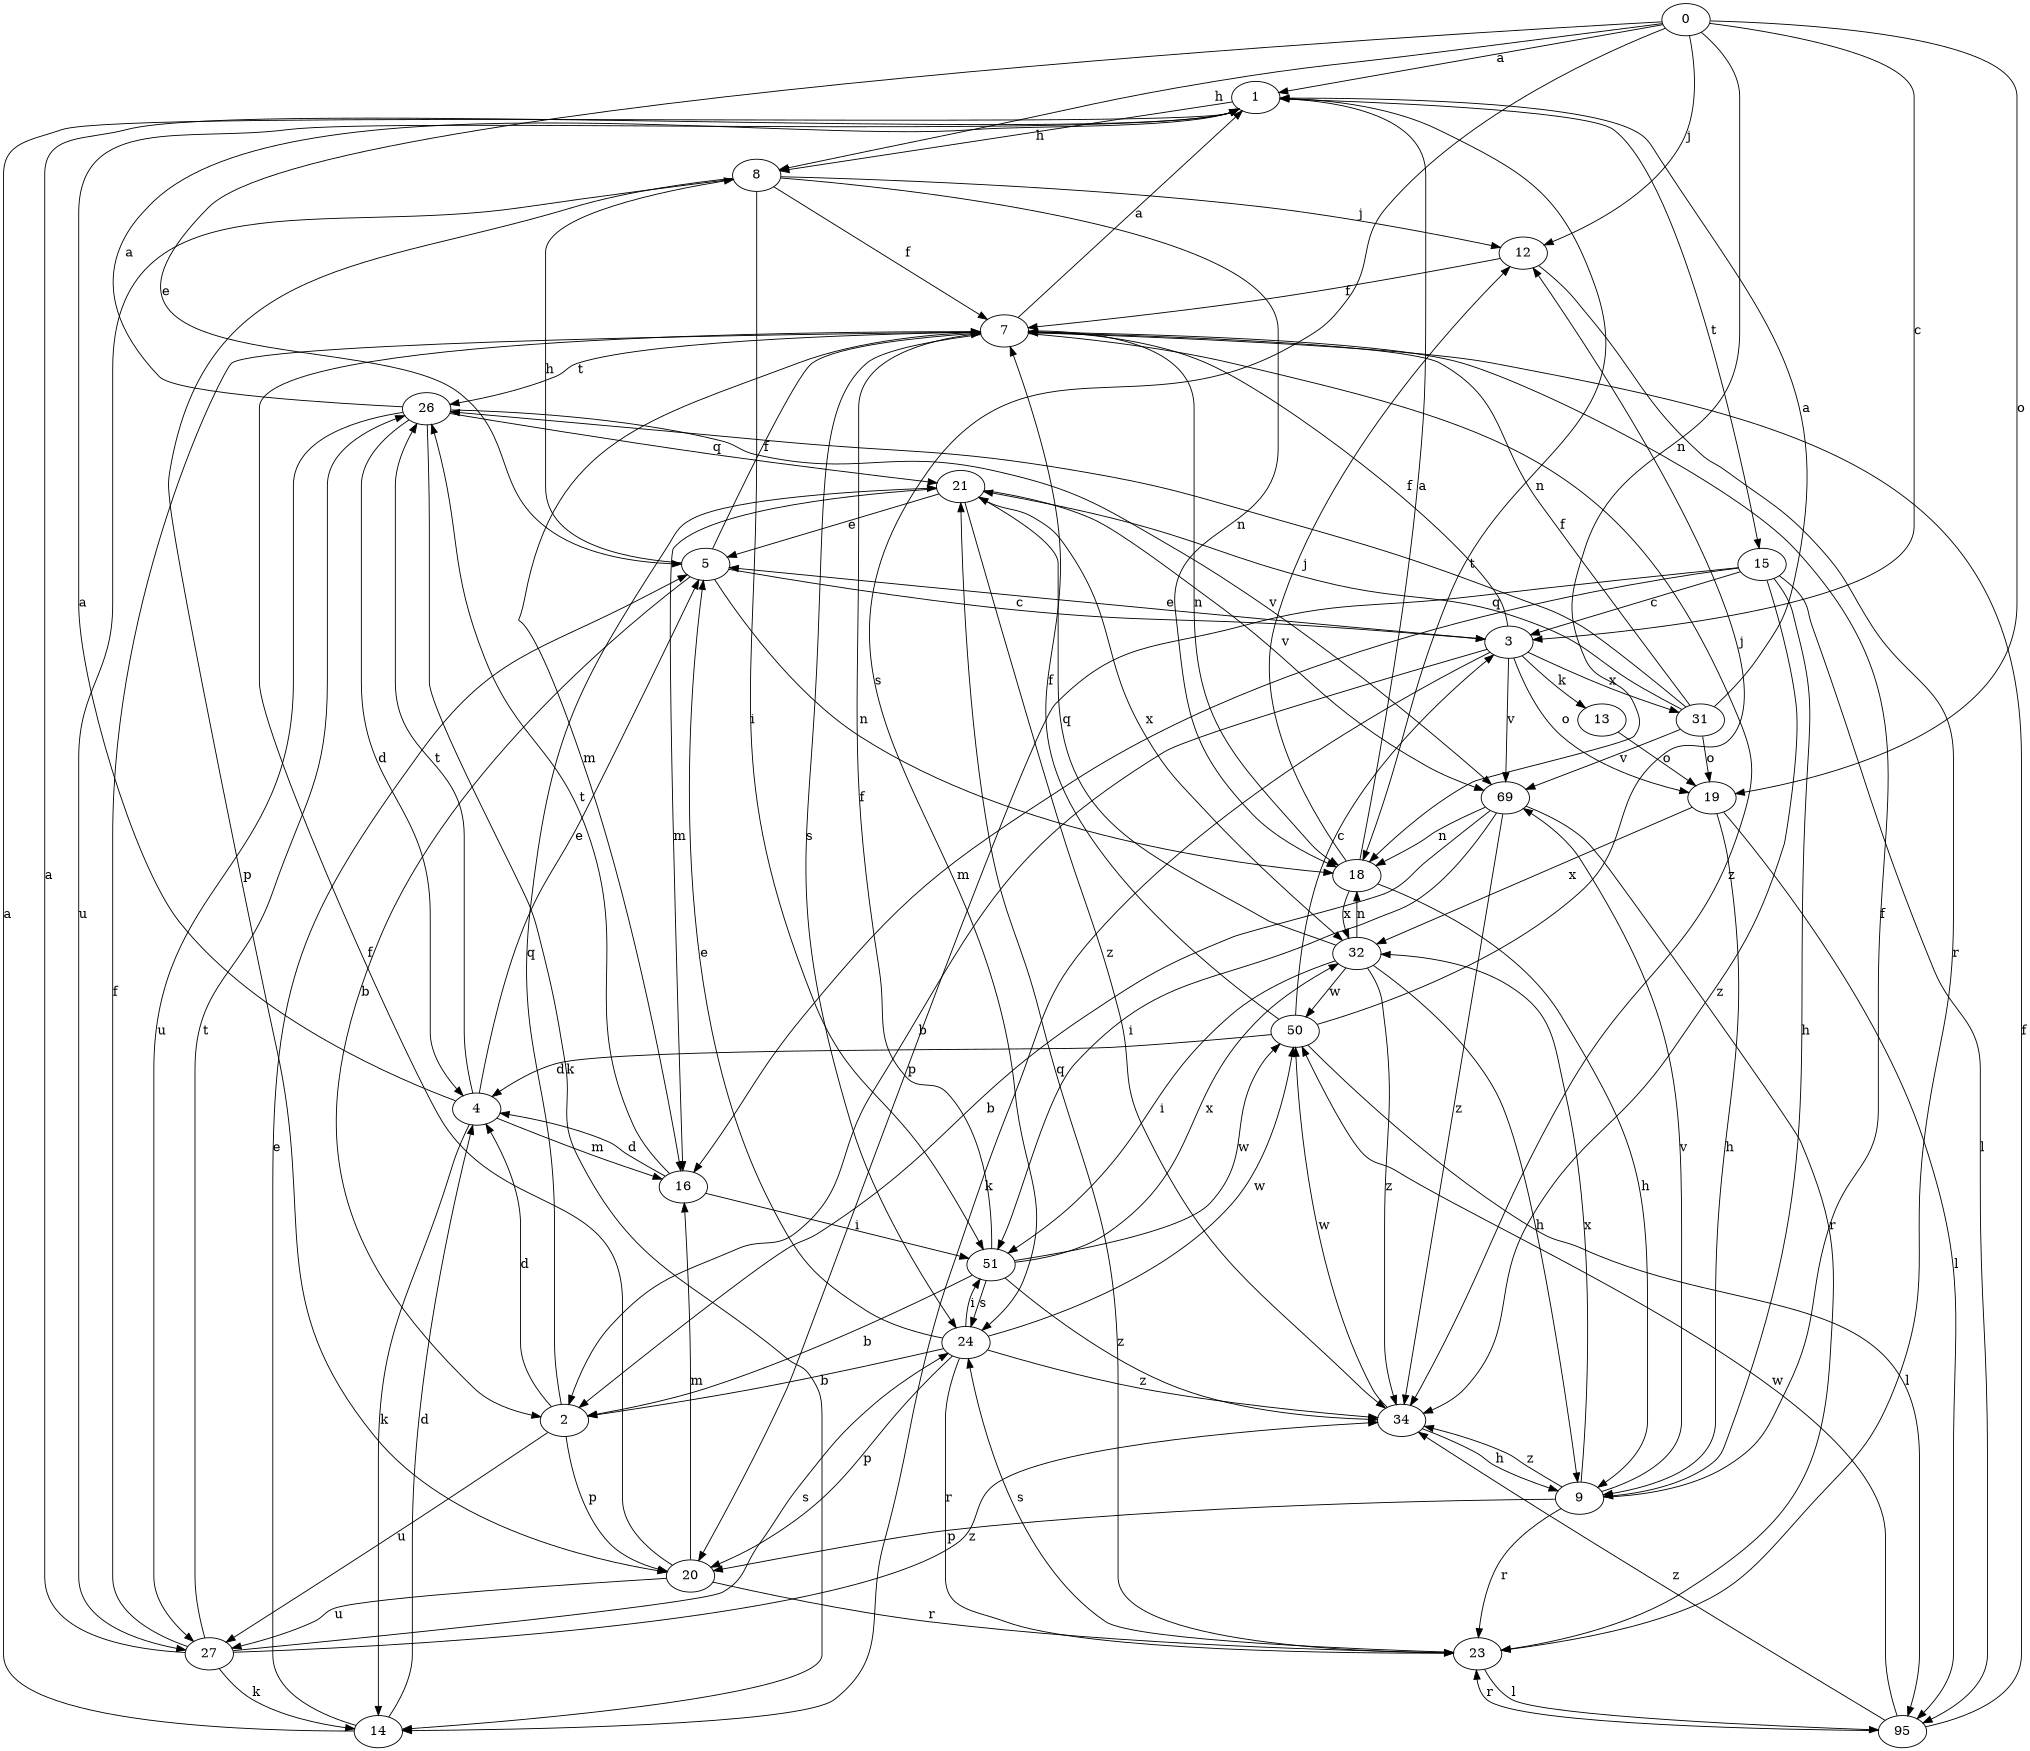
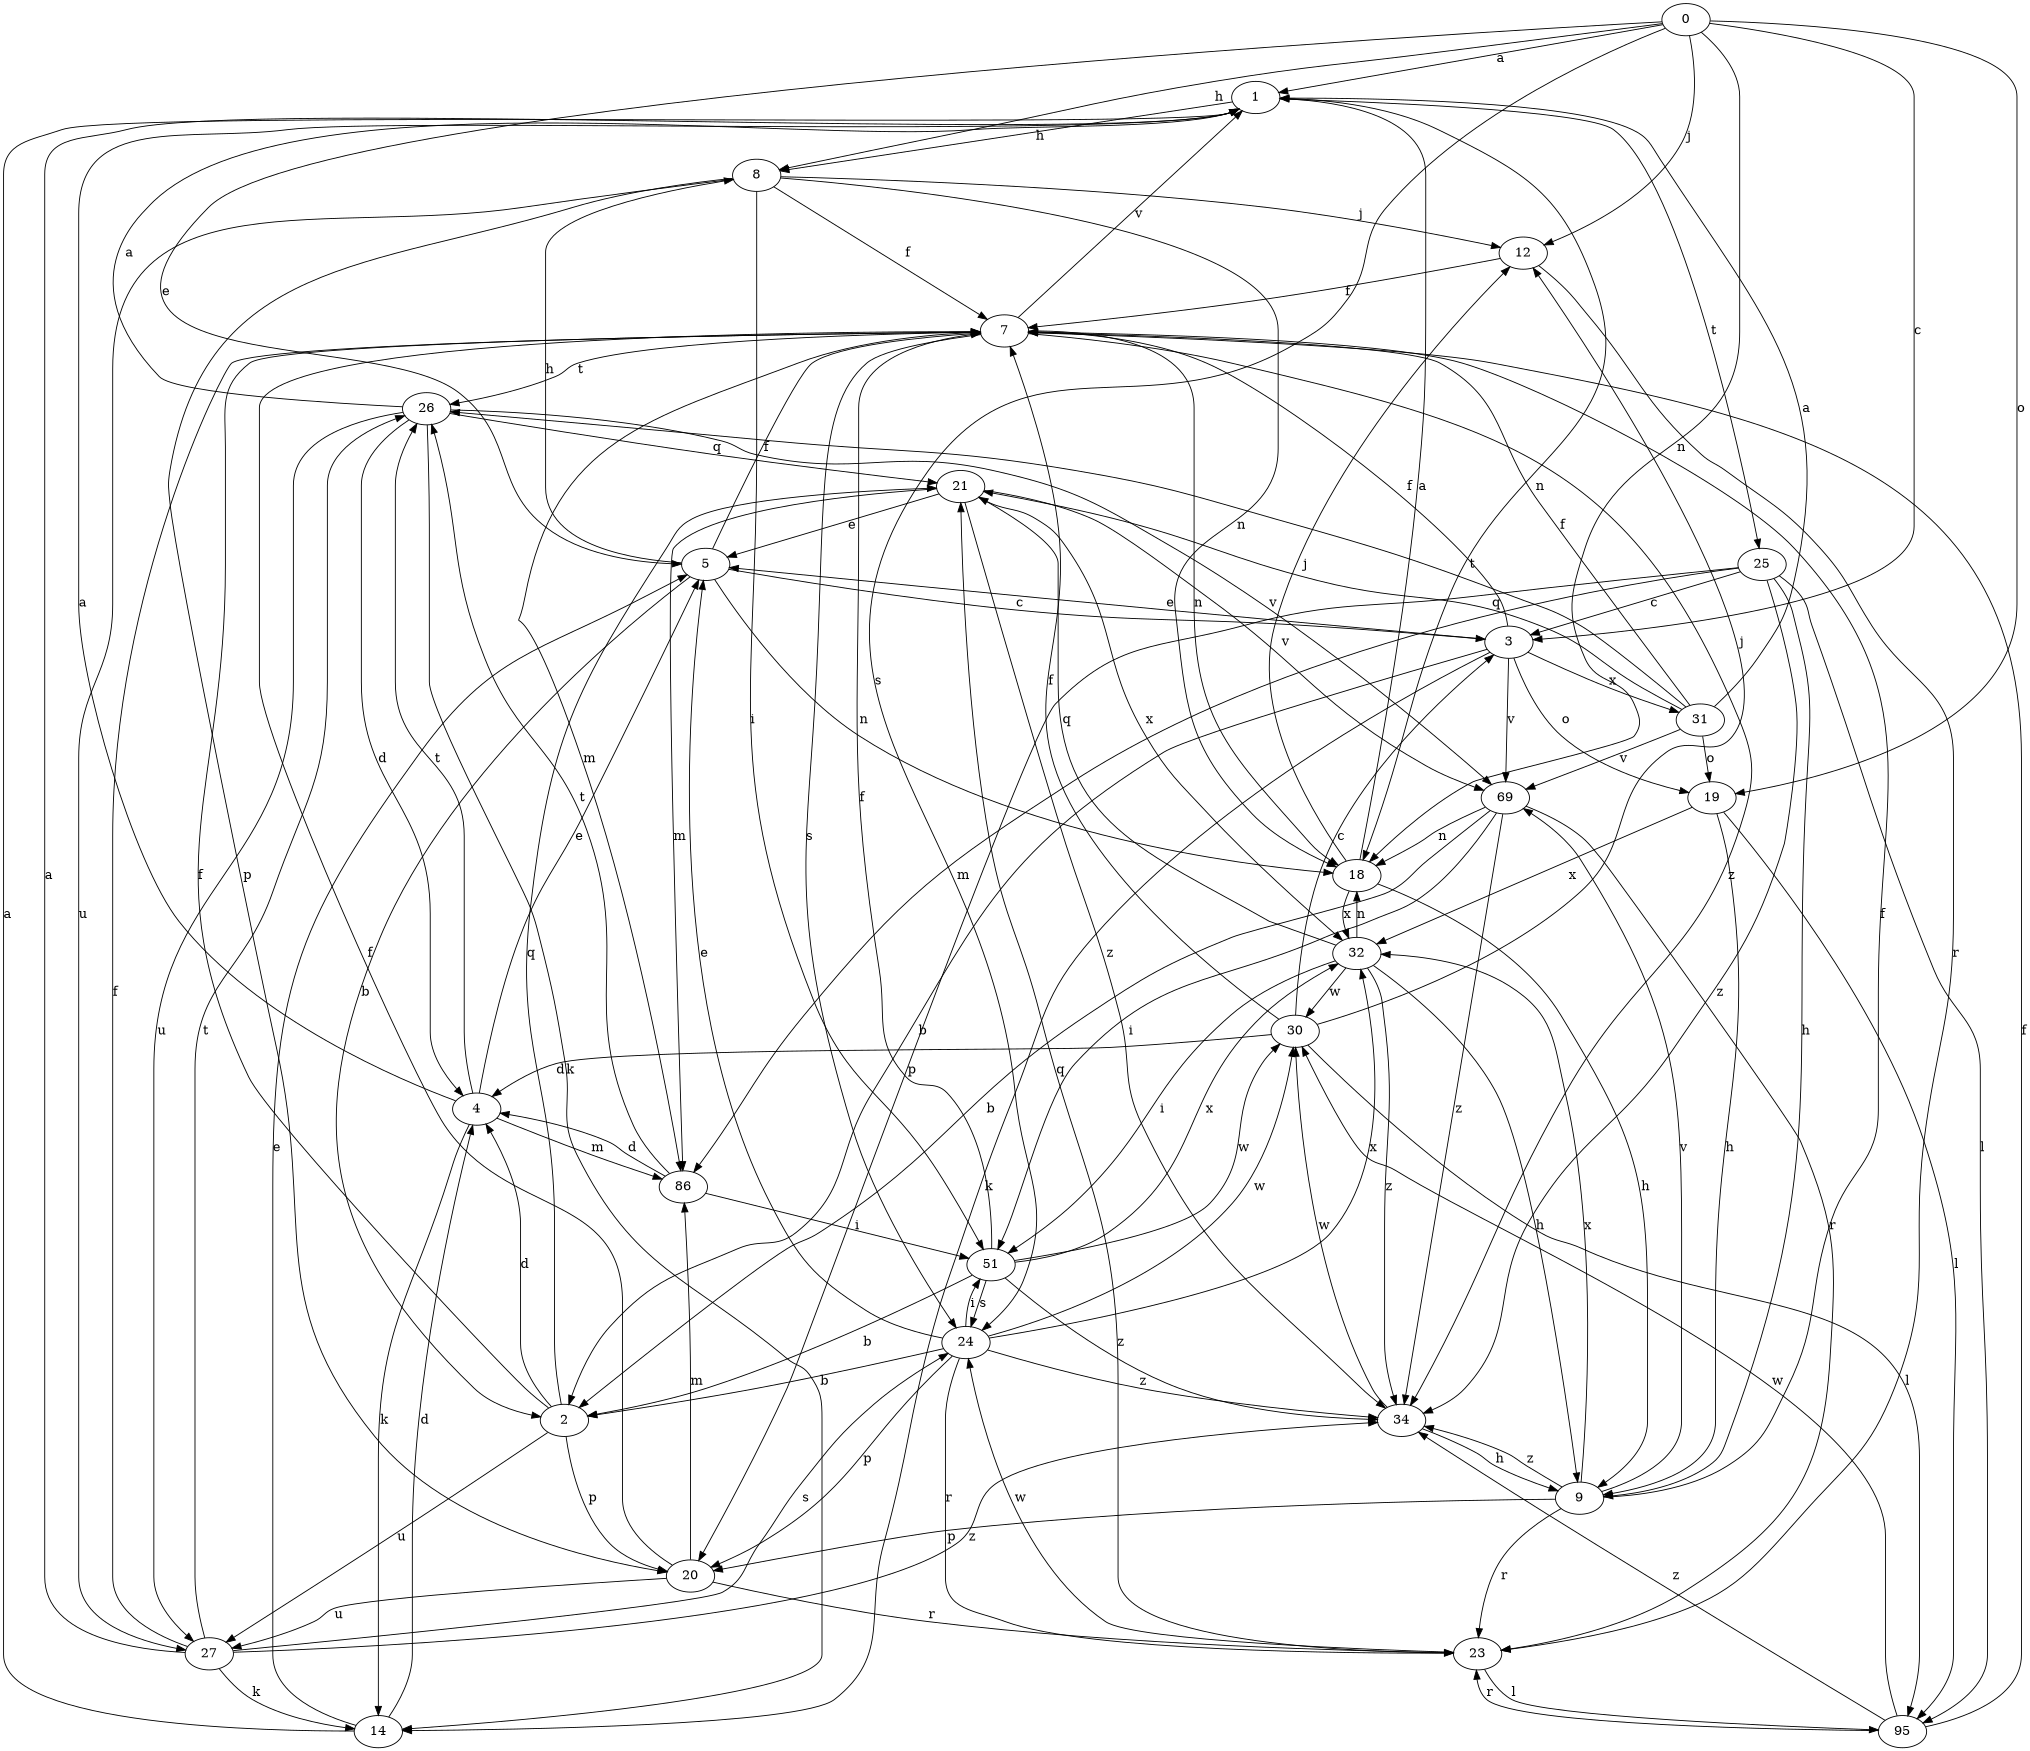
(1139, 214) -> (1139, 214)
(1762, 564) -> (1762, 564)
none -> (225, 583)
(1602, 720) -> none
(1295, 1031) -> (1295, 1031)
(683, 1187) -> (683, 1187)
none -> (1291, 1259)
(1021, 1498) -> (1021, 1498)
